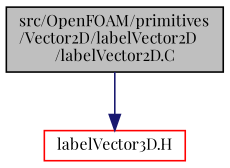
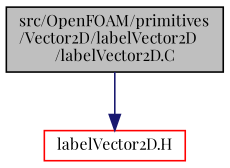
(115, 146) -> (115, 146)
